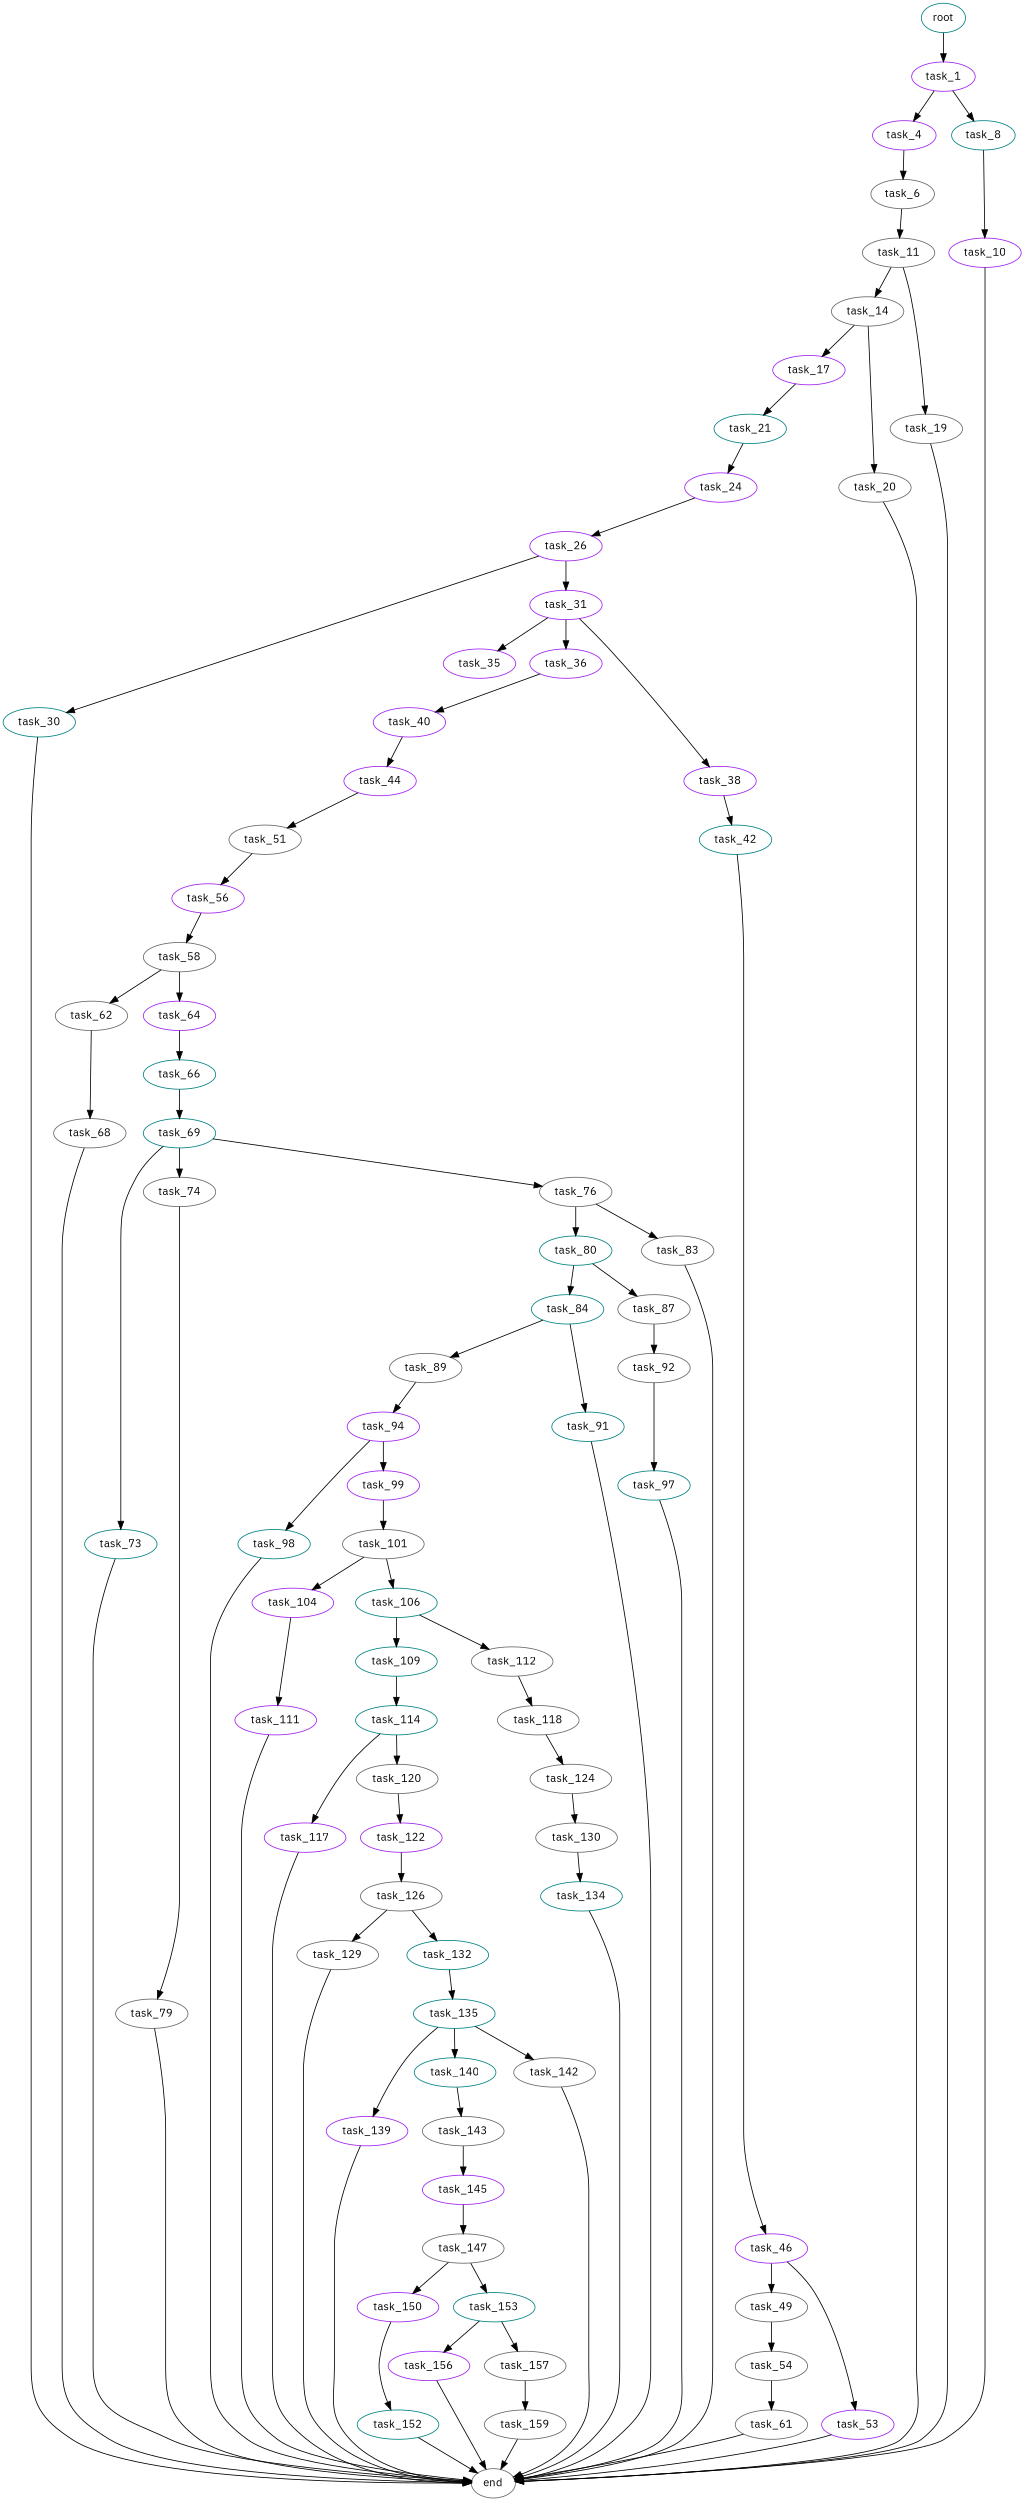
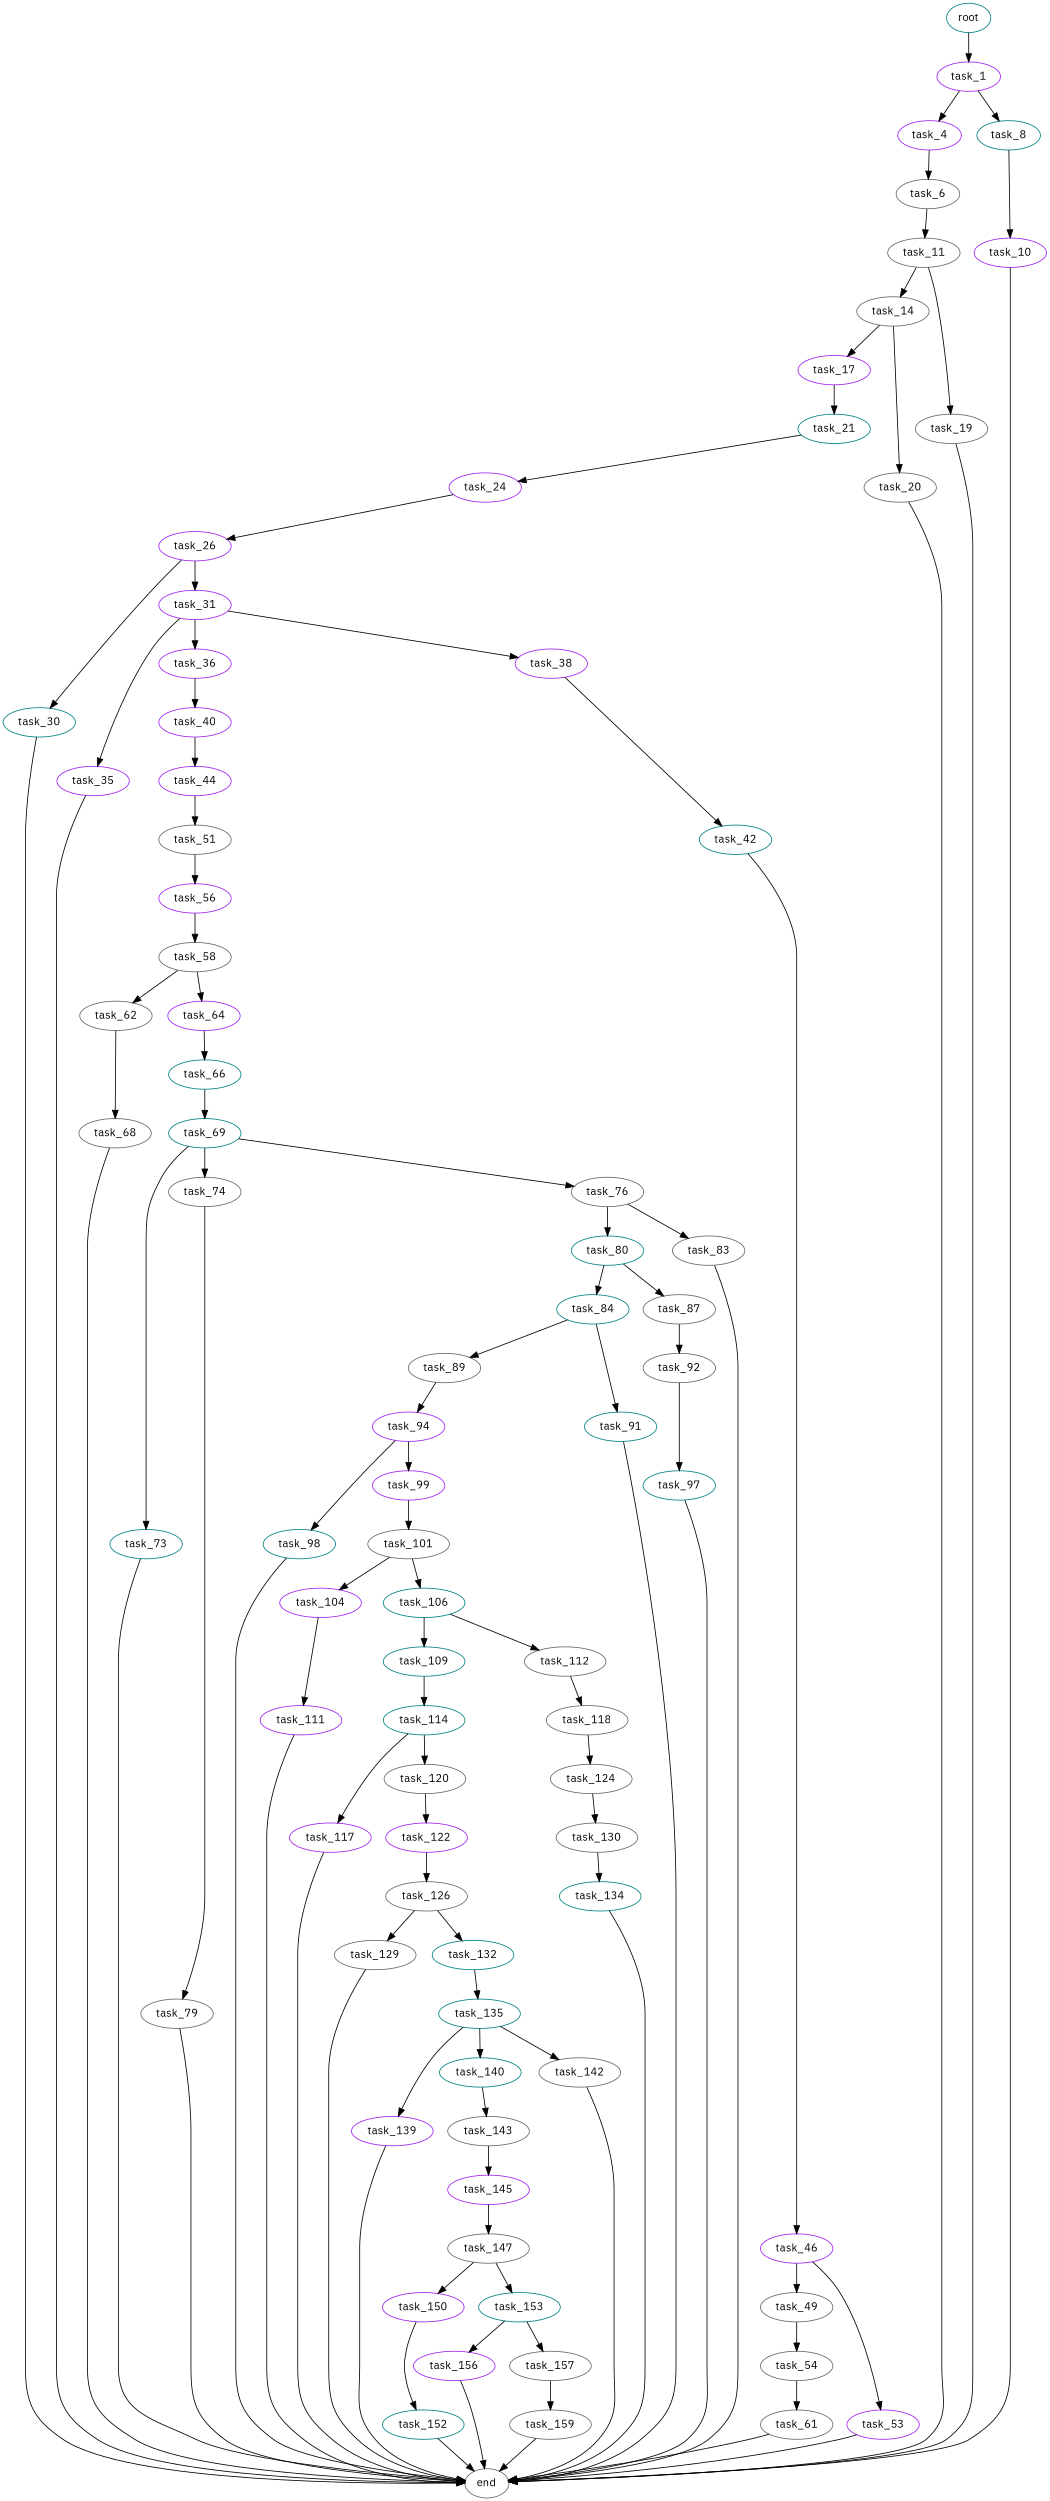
none -> (56, 1805)
